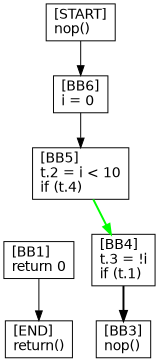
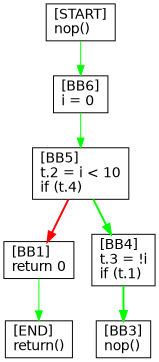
(81, 53) -> (81, 53)
(81, 125) -> (81, 125)
none -> (60, 216)
(39, 295) -> (39, 295)
(123, 298) -> (123, 298)
